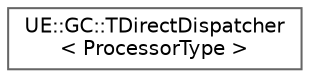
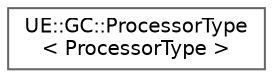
(155, 39) -> (137, 39)
